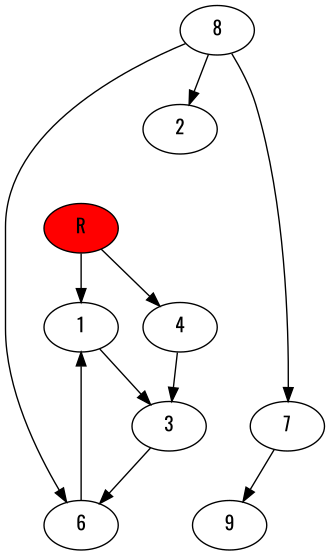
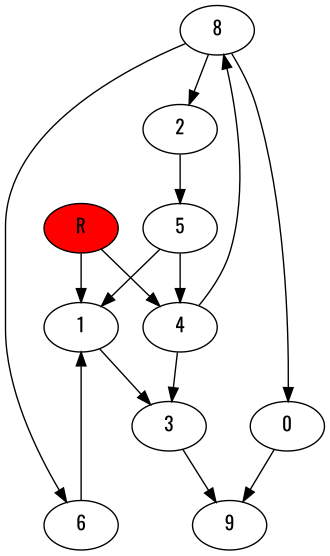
none -> (239, 191)
none -> (180, 228)
(287, 426) -> (287, 426)
(130, 471) -> (196, 470)
